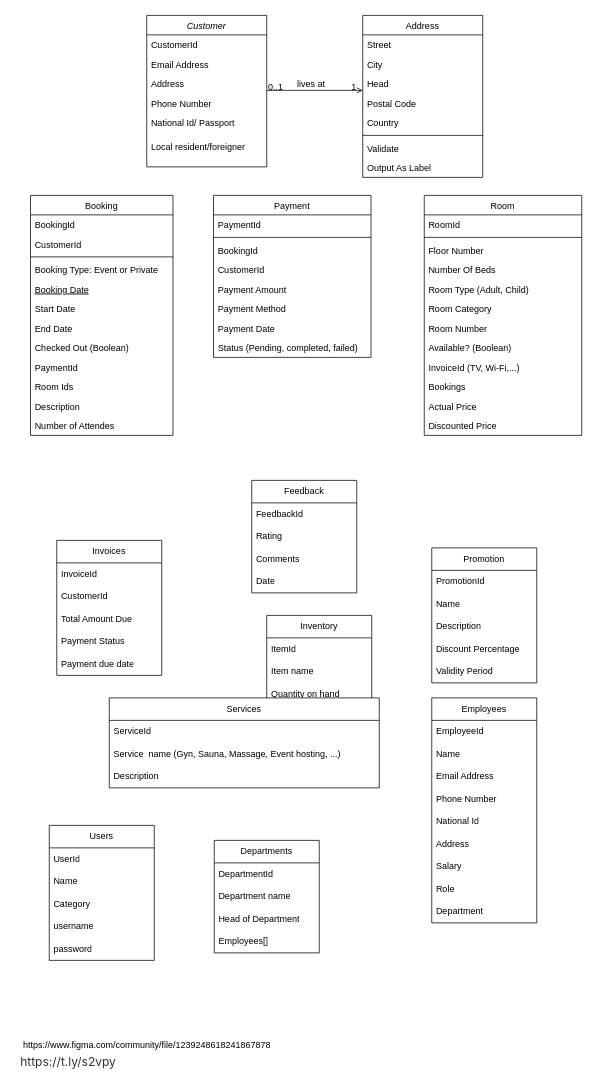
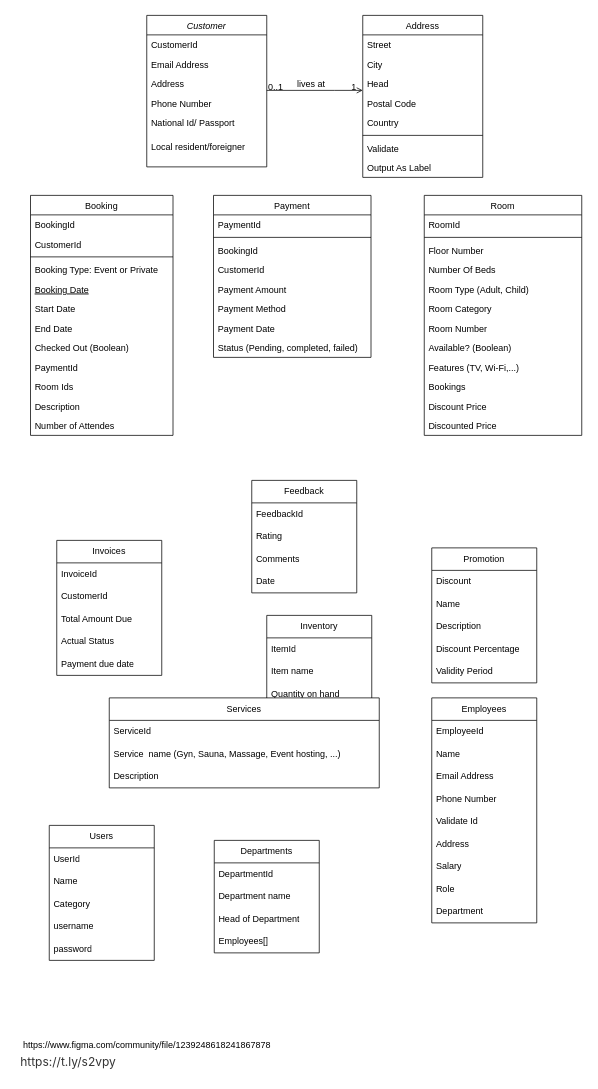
(480, 368) -> (478, 368)
(455, 407) -> (460, 407)
(463, 582) -> (455, 582)
(95, 642) -> (92, 642)
(460, 822) -> (460, 822)
